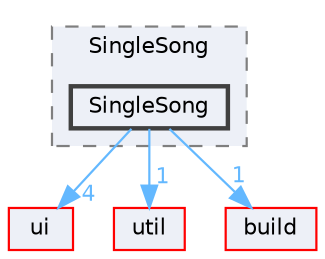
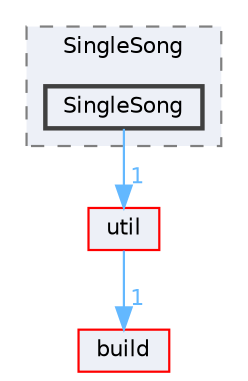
(202, 160) -> (124, 279)
(41, 229) -> none
